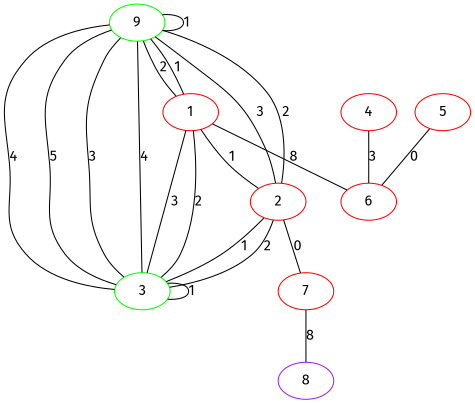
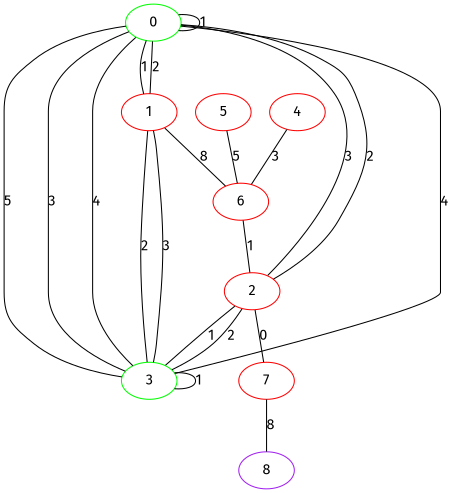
(137, 23) -> (153, 23)
(414, 157) -> (236, 157)
(226, 162) -> (246, 246)
